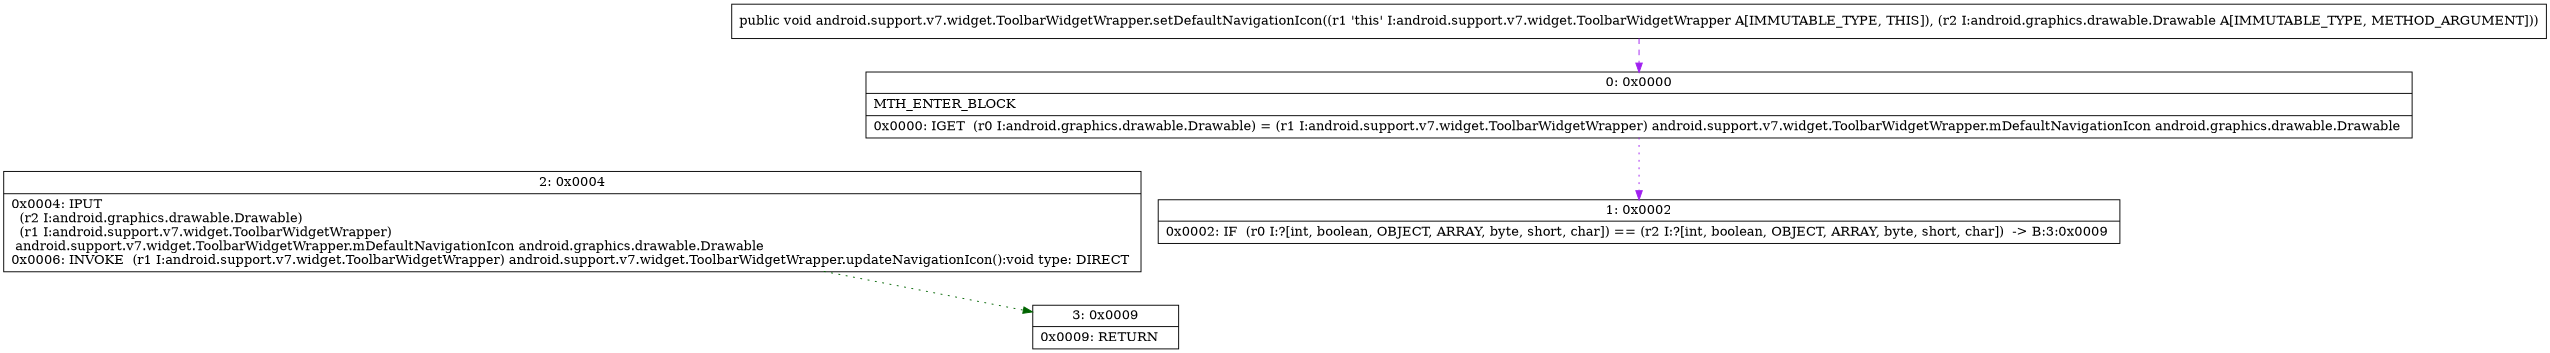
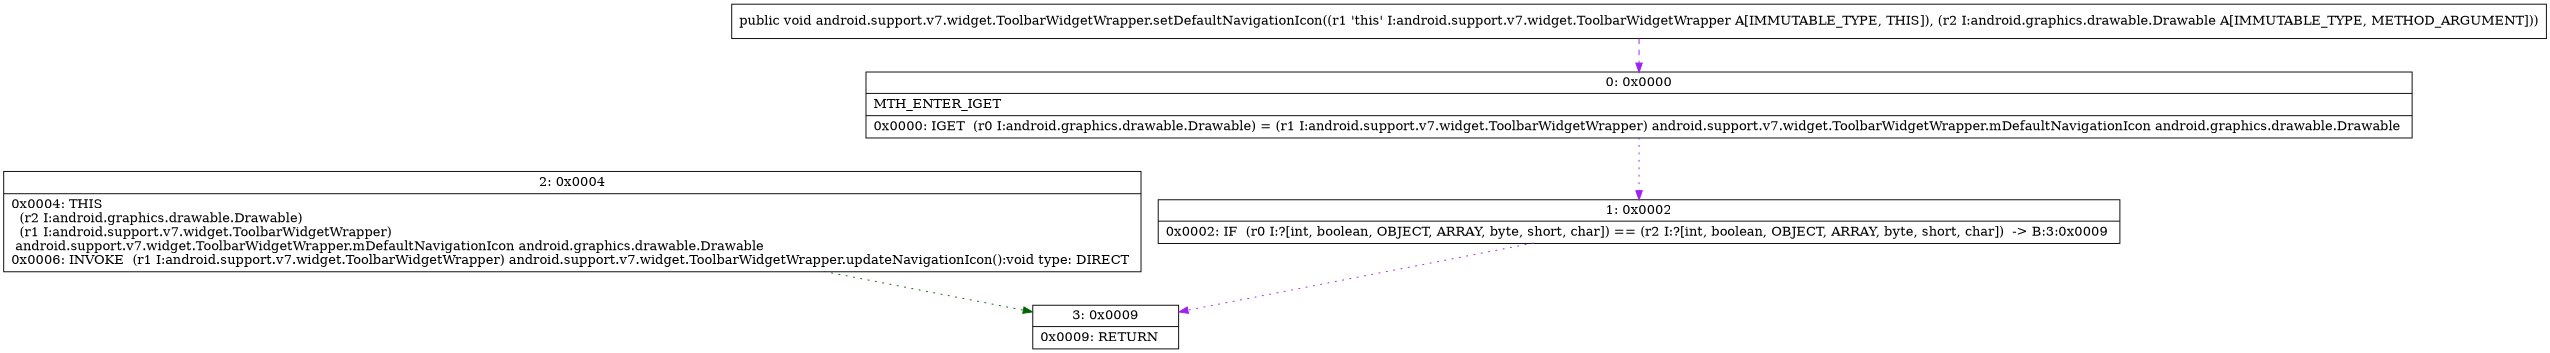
(945, 104) -> (938, 104)
(61, 204) -> (61, 204)
none -> (1361, 277)
